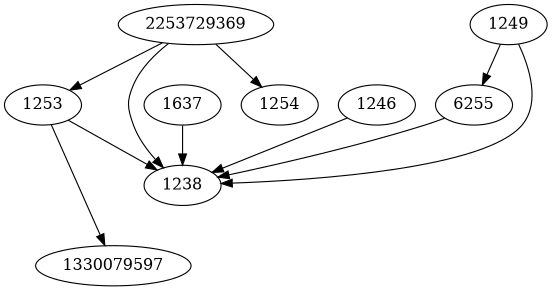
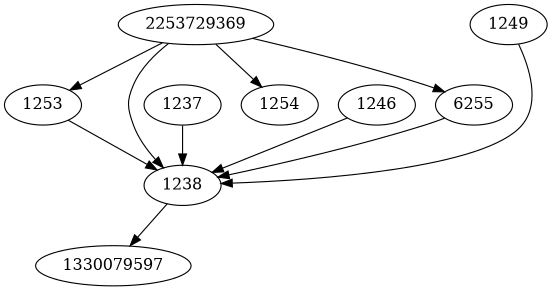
(494, 59) -> (344, 61)
(183, 105) -> (183, 105)
(76, 180) -> (152, 221)
